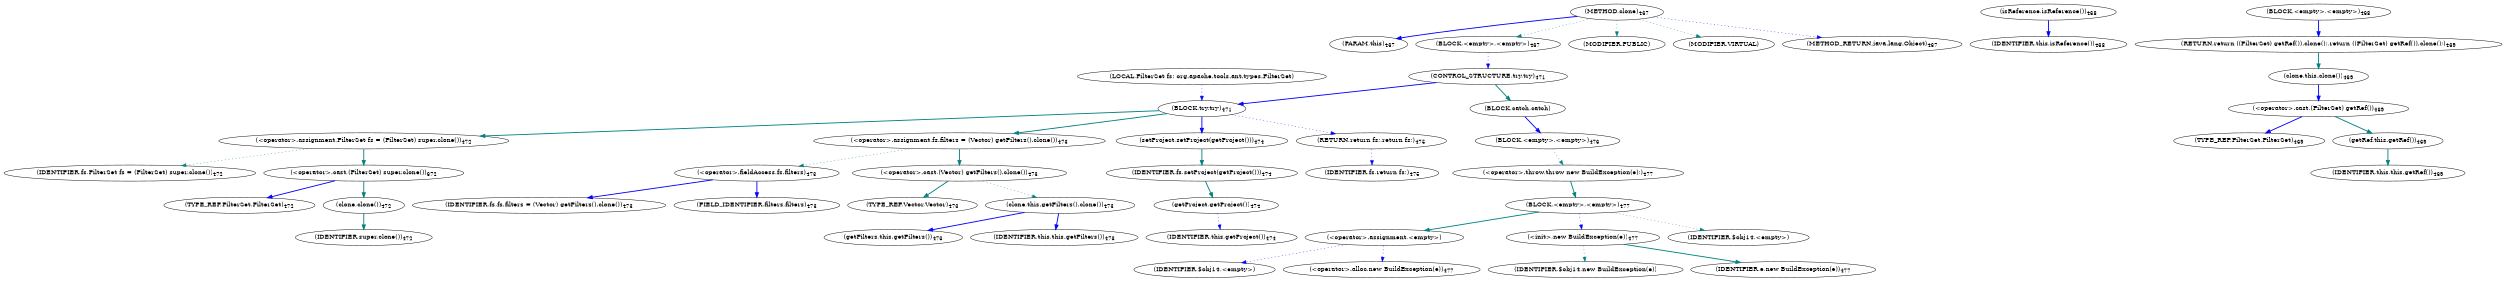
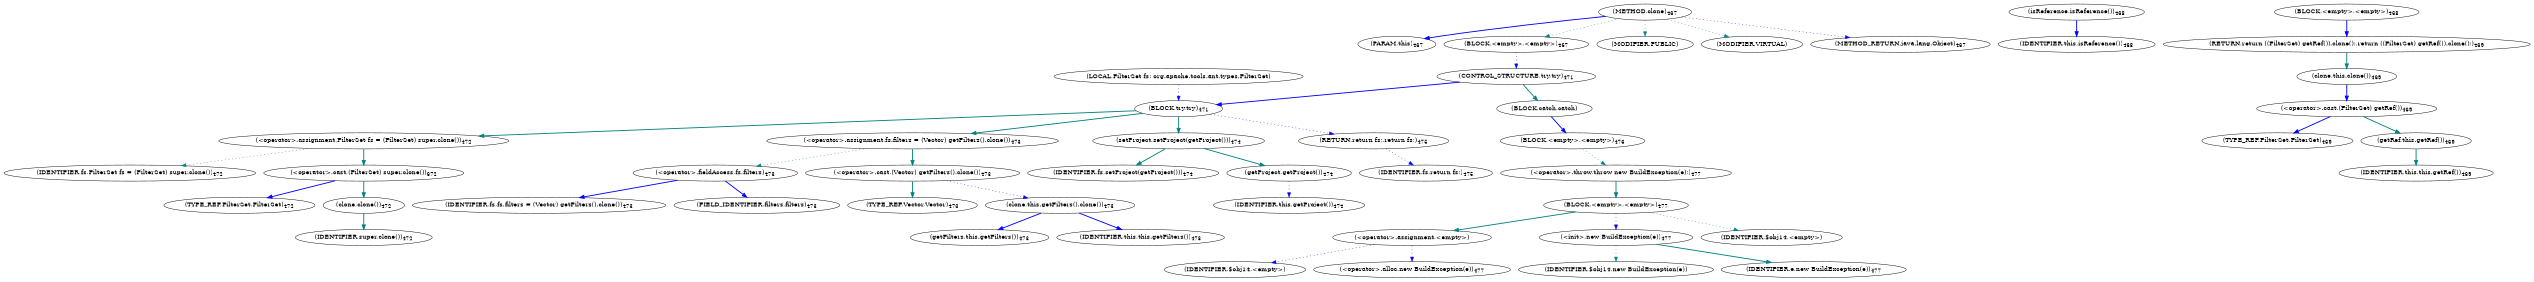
(1202, 123) -> (1179, 123)
(1208, 187) -> (1232, 157)
(1008, 189) -> (985, 189)
